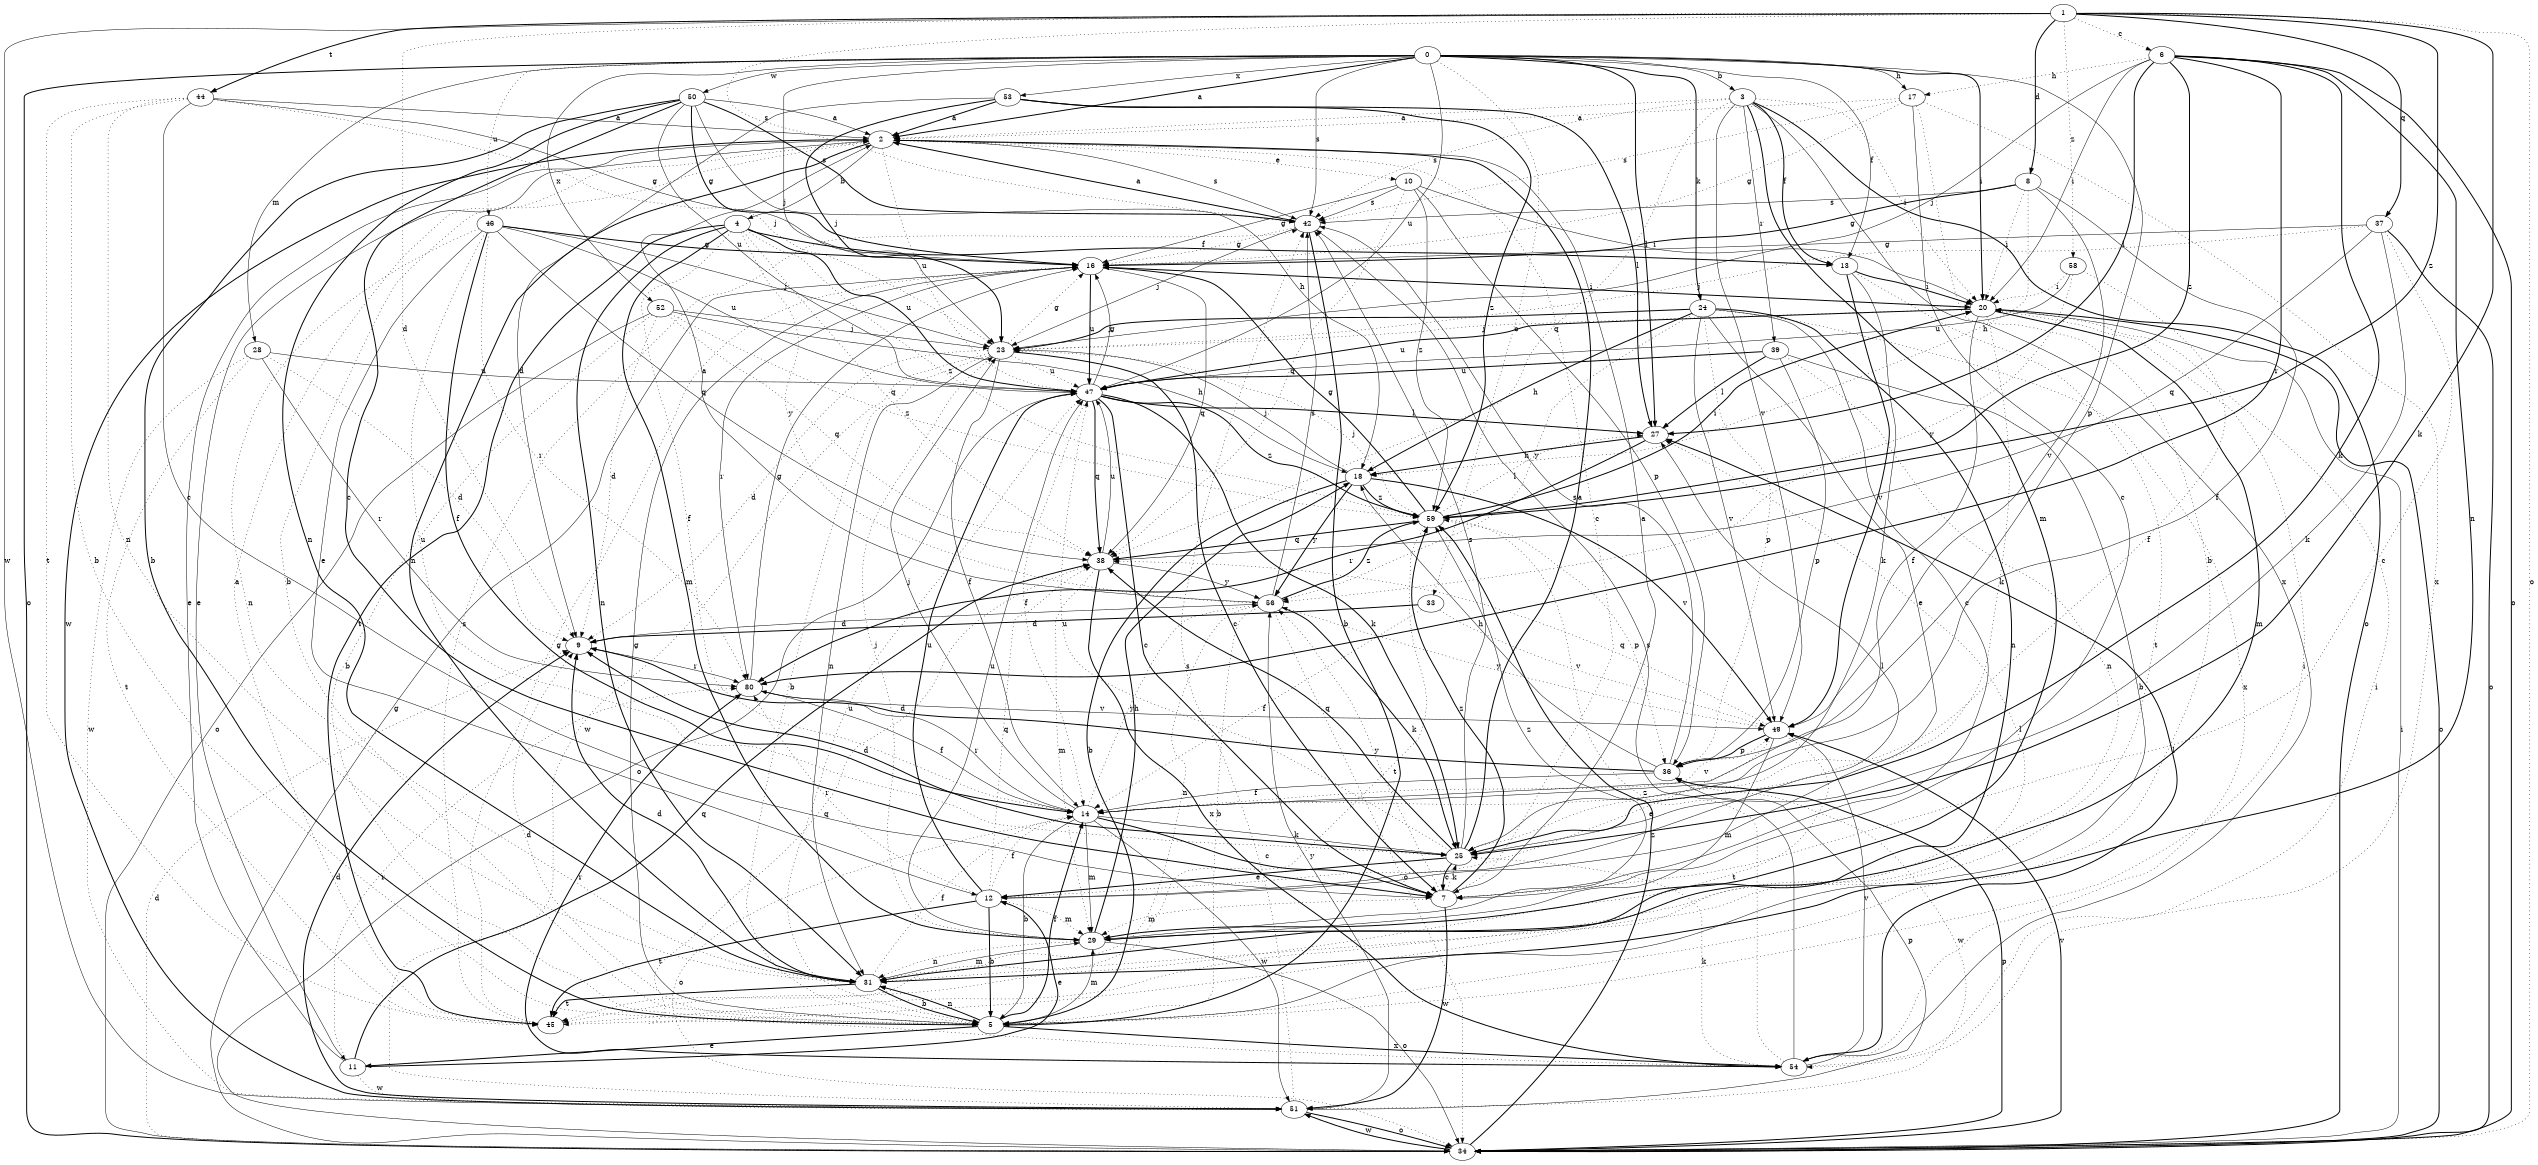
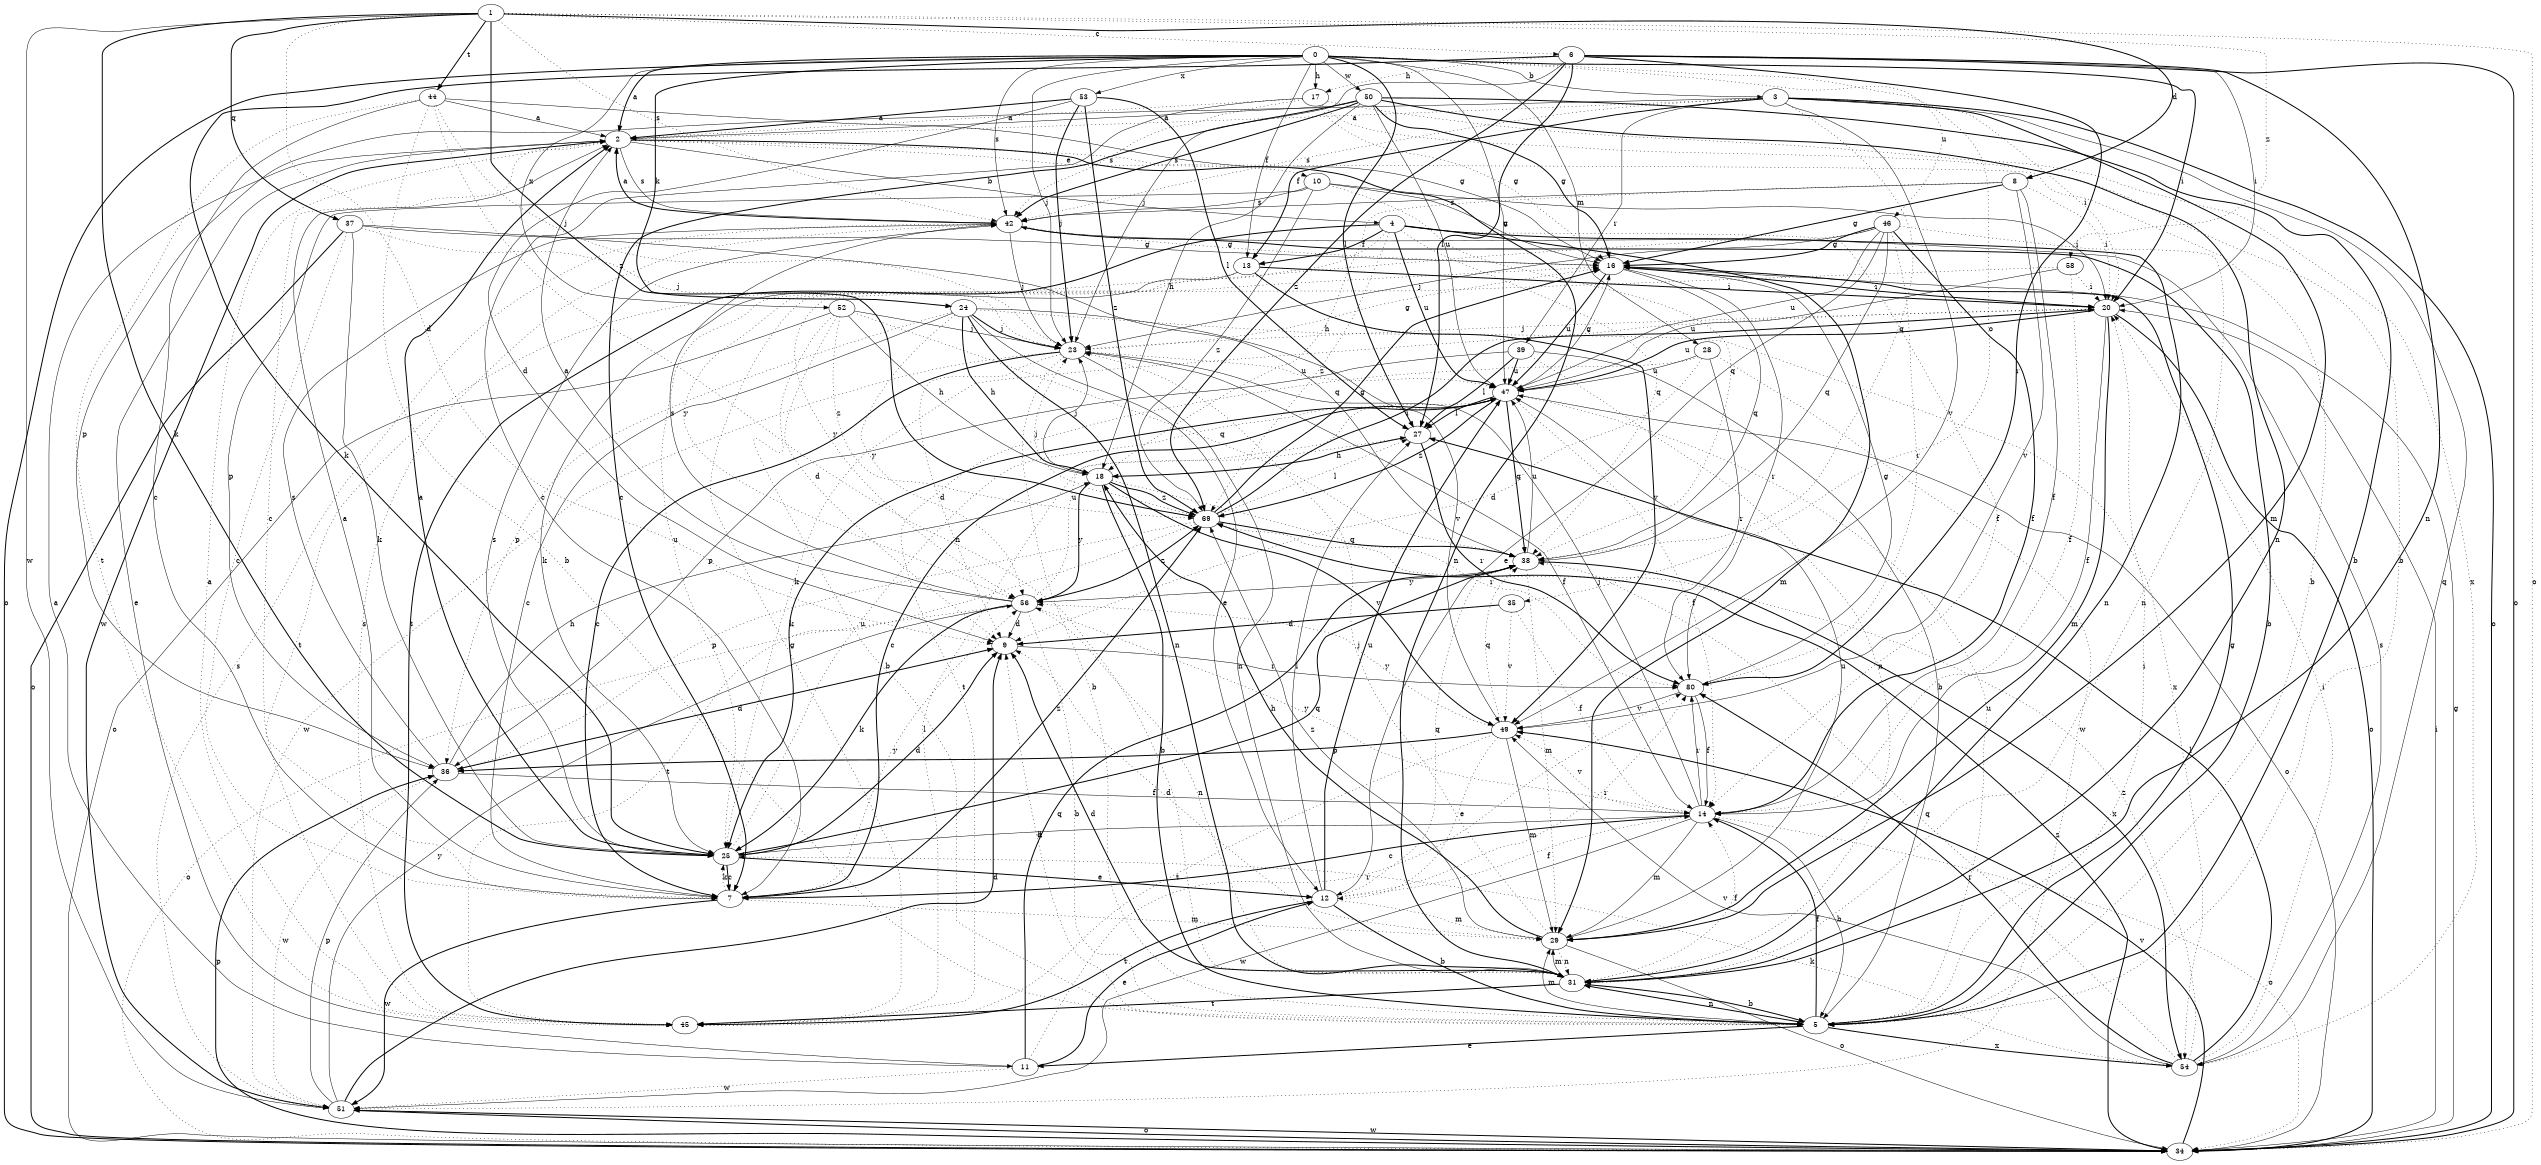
(2131, 175) -> (633, 129)
(939, 304) -> (1236, 457)
(1431, 519) -> (1206, 519)
none -> (1409, 550)
(2284, 582) -> (2444, 582)
(190, 603) -> (56, 603)
(1431, 603) -> (1512, 603)
(634, 644) -> (2218, 507)
(147, 1118) -> (1247, 864)
